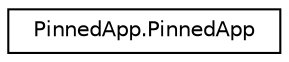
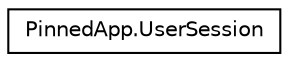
(144, 31) -> (144, 31)
